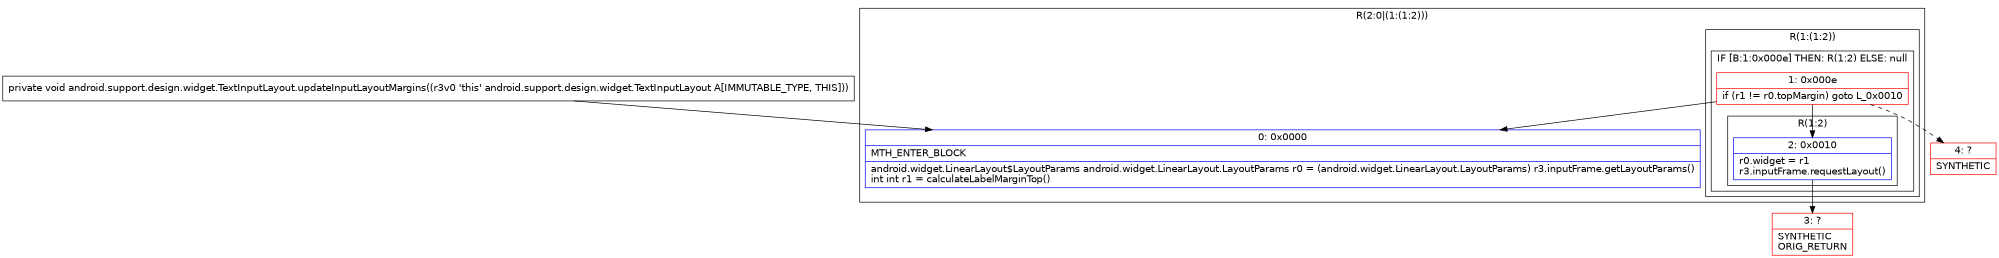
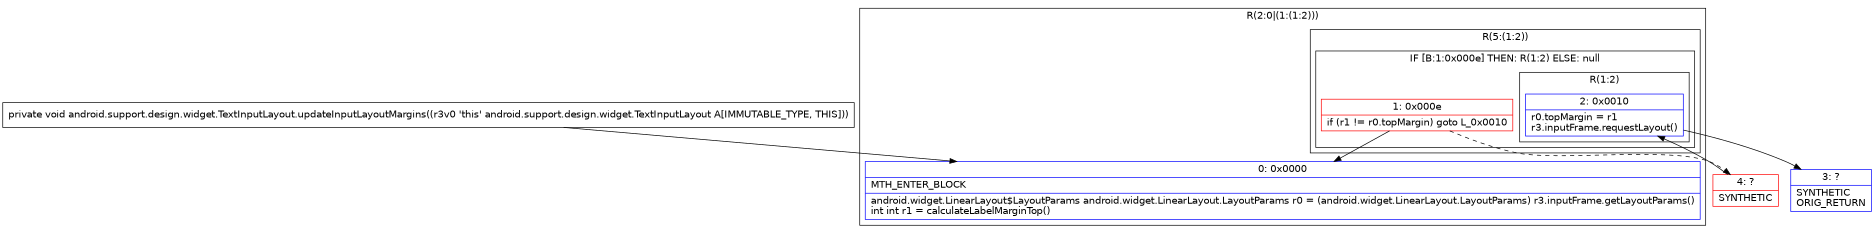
(1812, 38) -> (1505, 38)
(1812, 121) -> (1697, 155)
(1775, 161) -> (1574, 117)
(1812, 234) -> (1831, 190)
